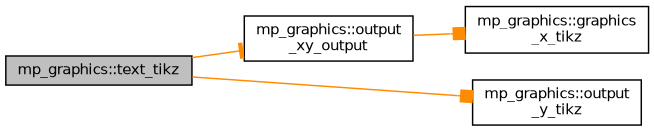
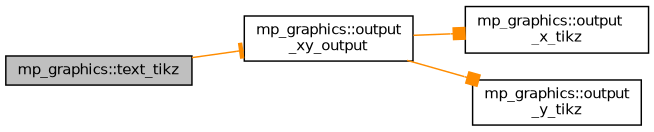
(557, 30) -> (557, 30)
(325, 86) -> (436, 68)
